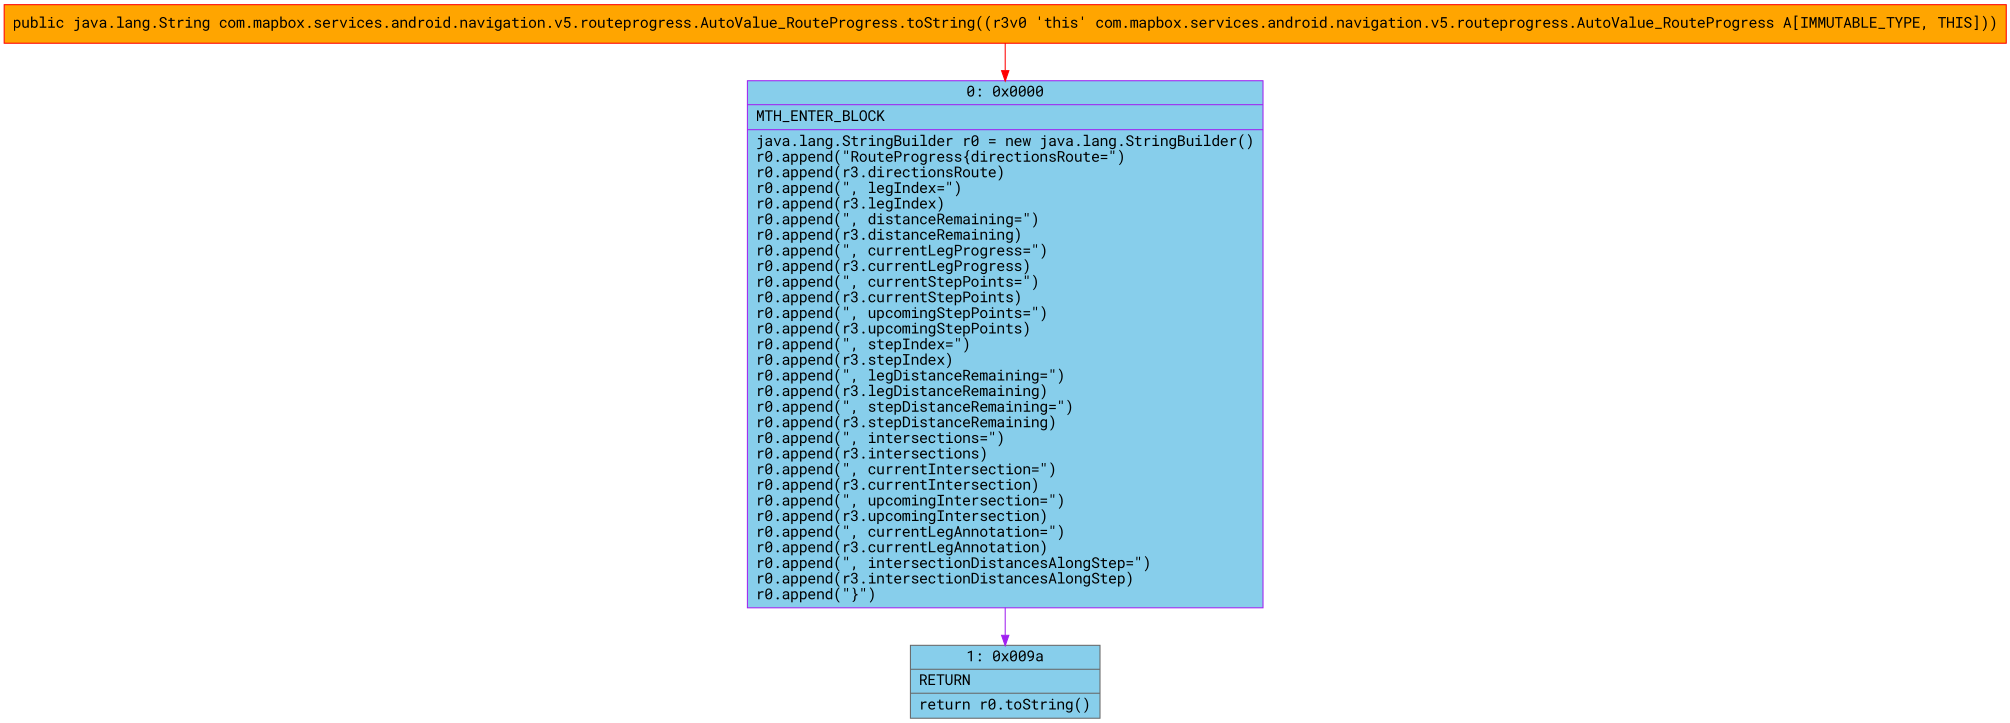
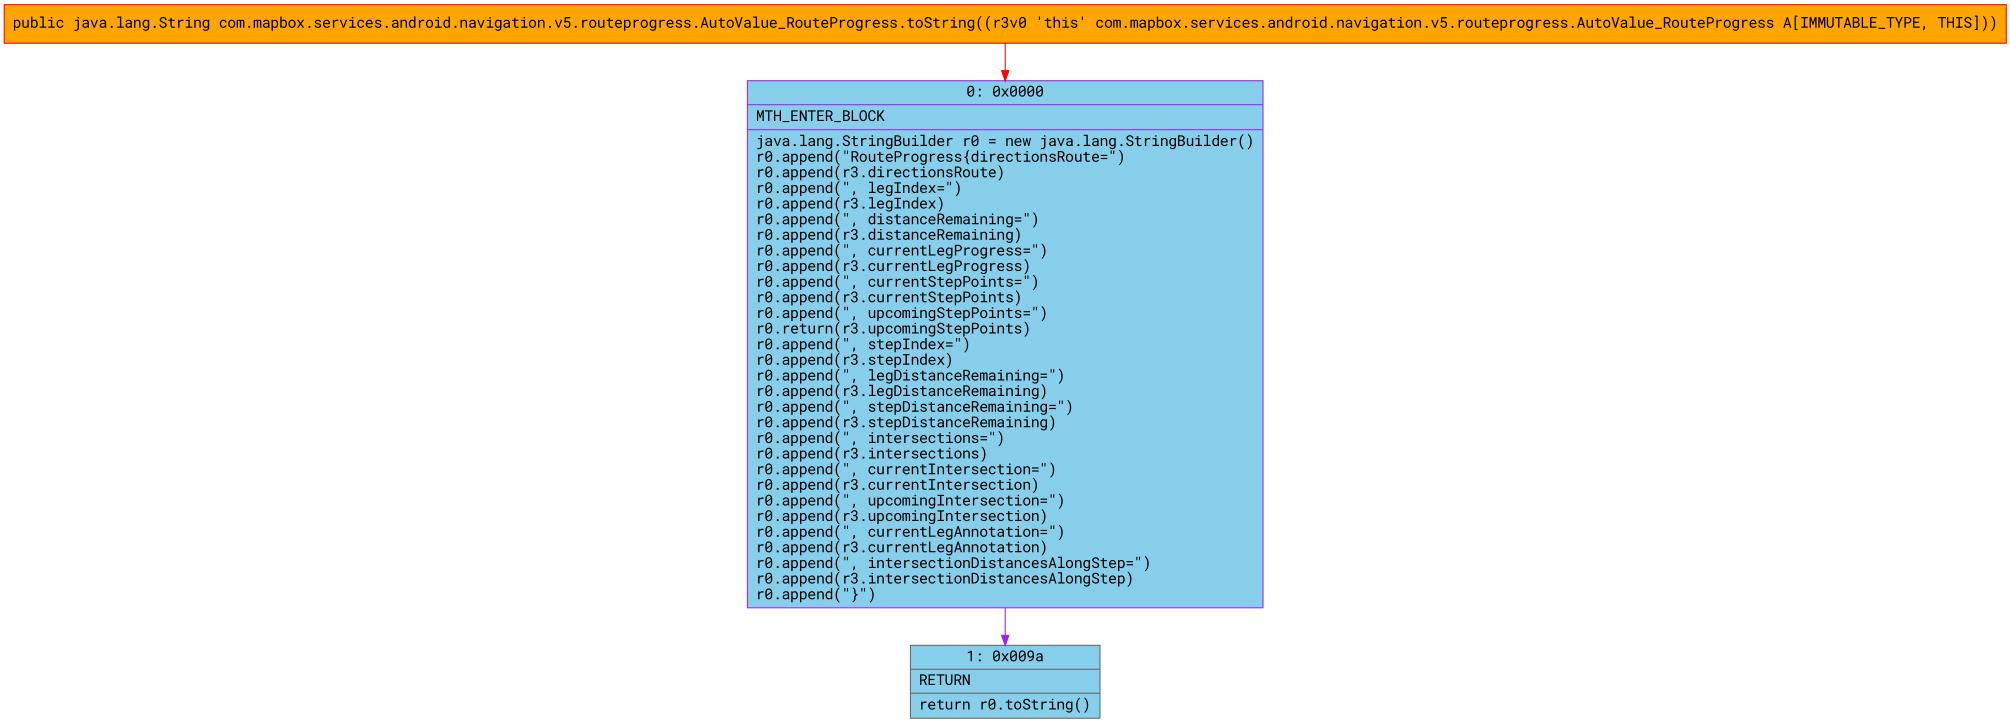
(894, 329) -> (894, 329)
